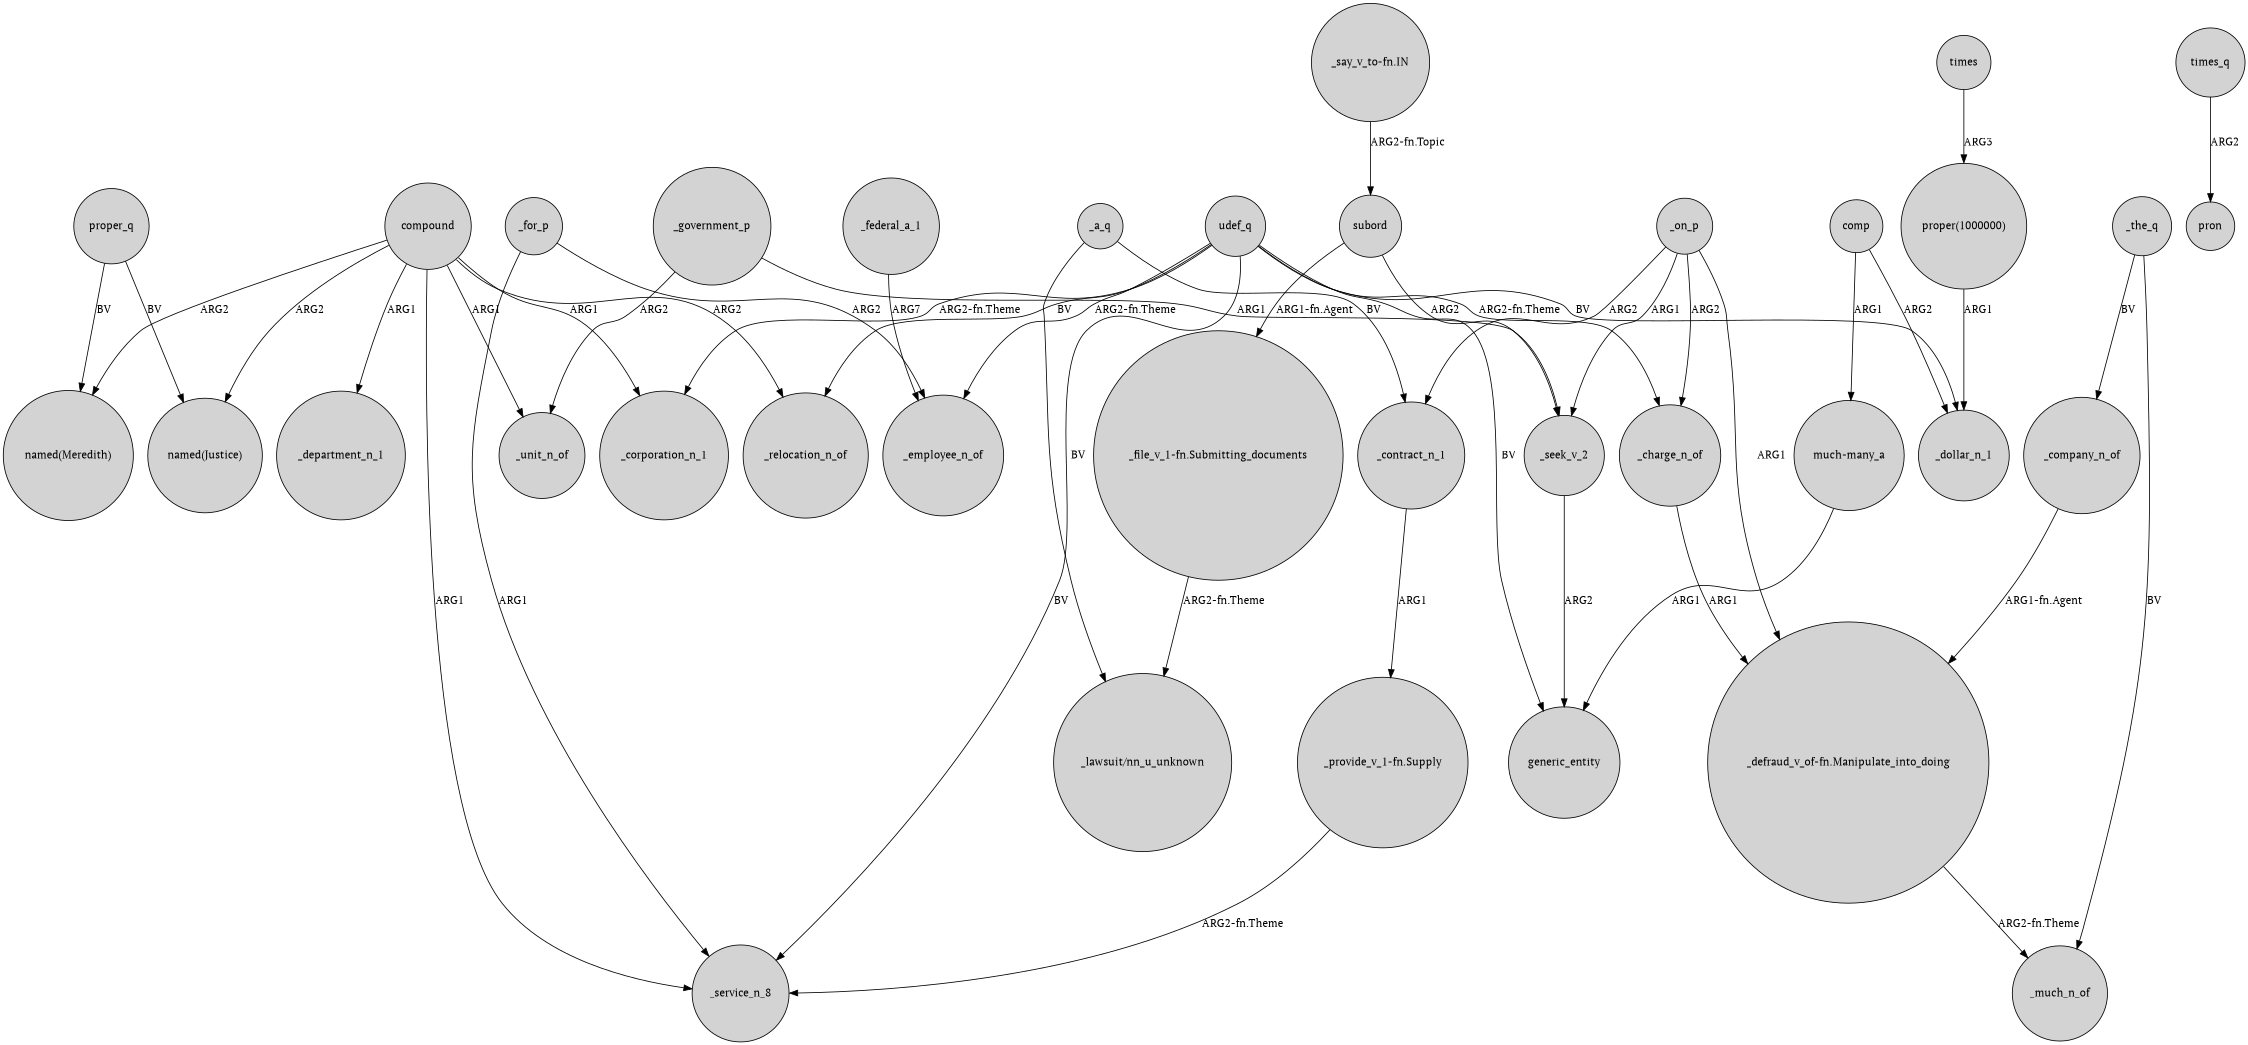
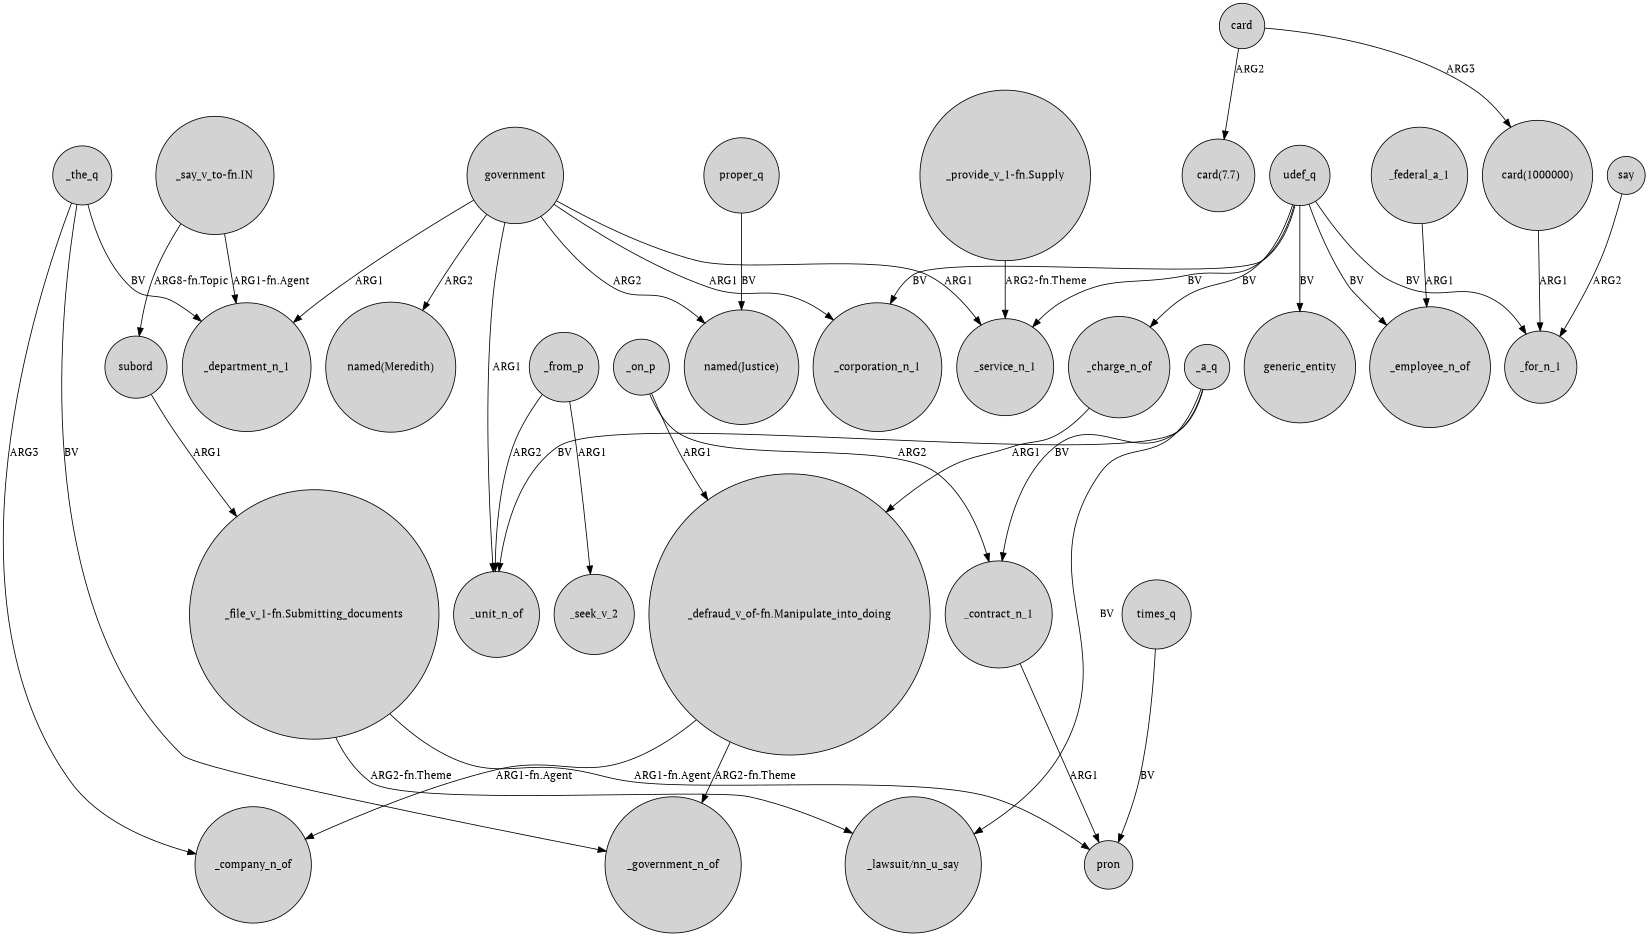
(1964, 63) -> (1242, 26)
(1408, 143) -> (191, 281)
(2225, 143) -> (1148, 776)
none -> (1218, 175)
(428, 226) -> (515, 175)
(534, 226) -> none
(712, 226) -> (564, 367)
(1856, 226) -> (1626, 175)
(1964, 226) -> (1538, 175)
none -> (230, 264)
none -> (123, 279)
(907, 310) -> (1440, 281)
(980, 310) -> (920, 281)
(1135, 310) -> (1357, 281)
(1315, 310) -> (208, 453)
(1519, 310) -> (1250, 281)
(2129, 310) -> (24, 453)
(1424, 311) -> none
(93, 323) -> none
(1620, 325) -> none
(1690, 326) -> none
none -> (826, 437)
(806, 455) -> none
(1849, 455) -> none
(1964, 455) -> (1541, 367)
(2012, 587) -> (485, 773)
(1399, 589) -> (1056, 745)
(1564, 597) -> none
(1143, 763) -> (913, 865)
none -> (734, 785)
(741, 993) -> (1005, 367)
(2060, 993) -> (673, 865)
